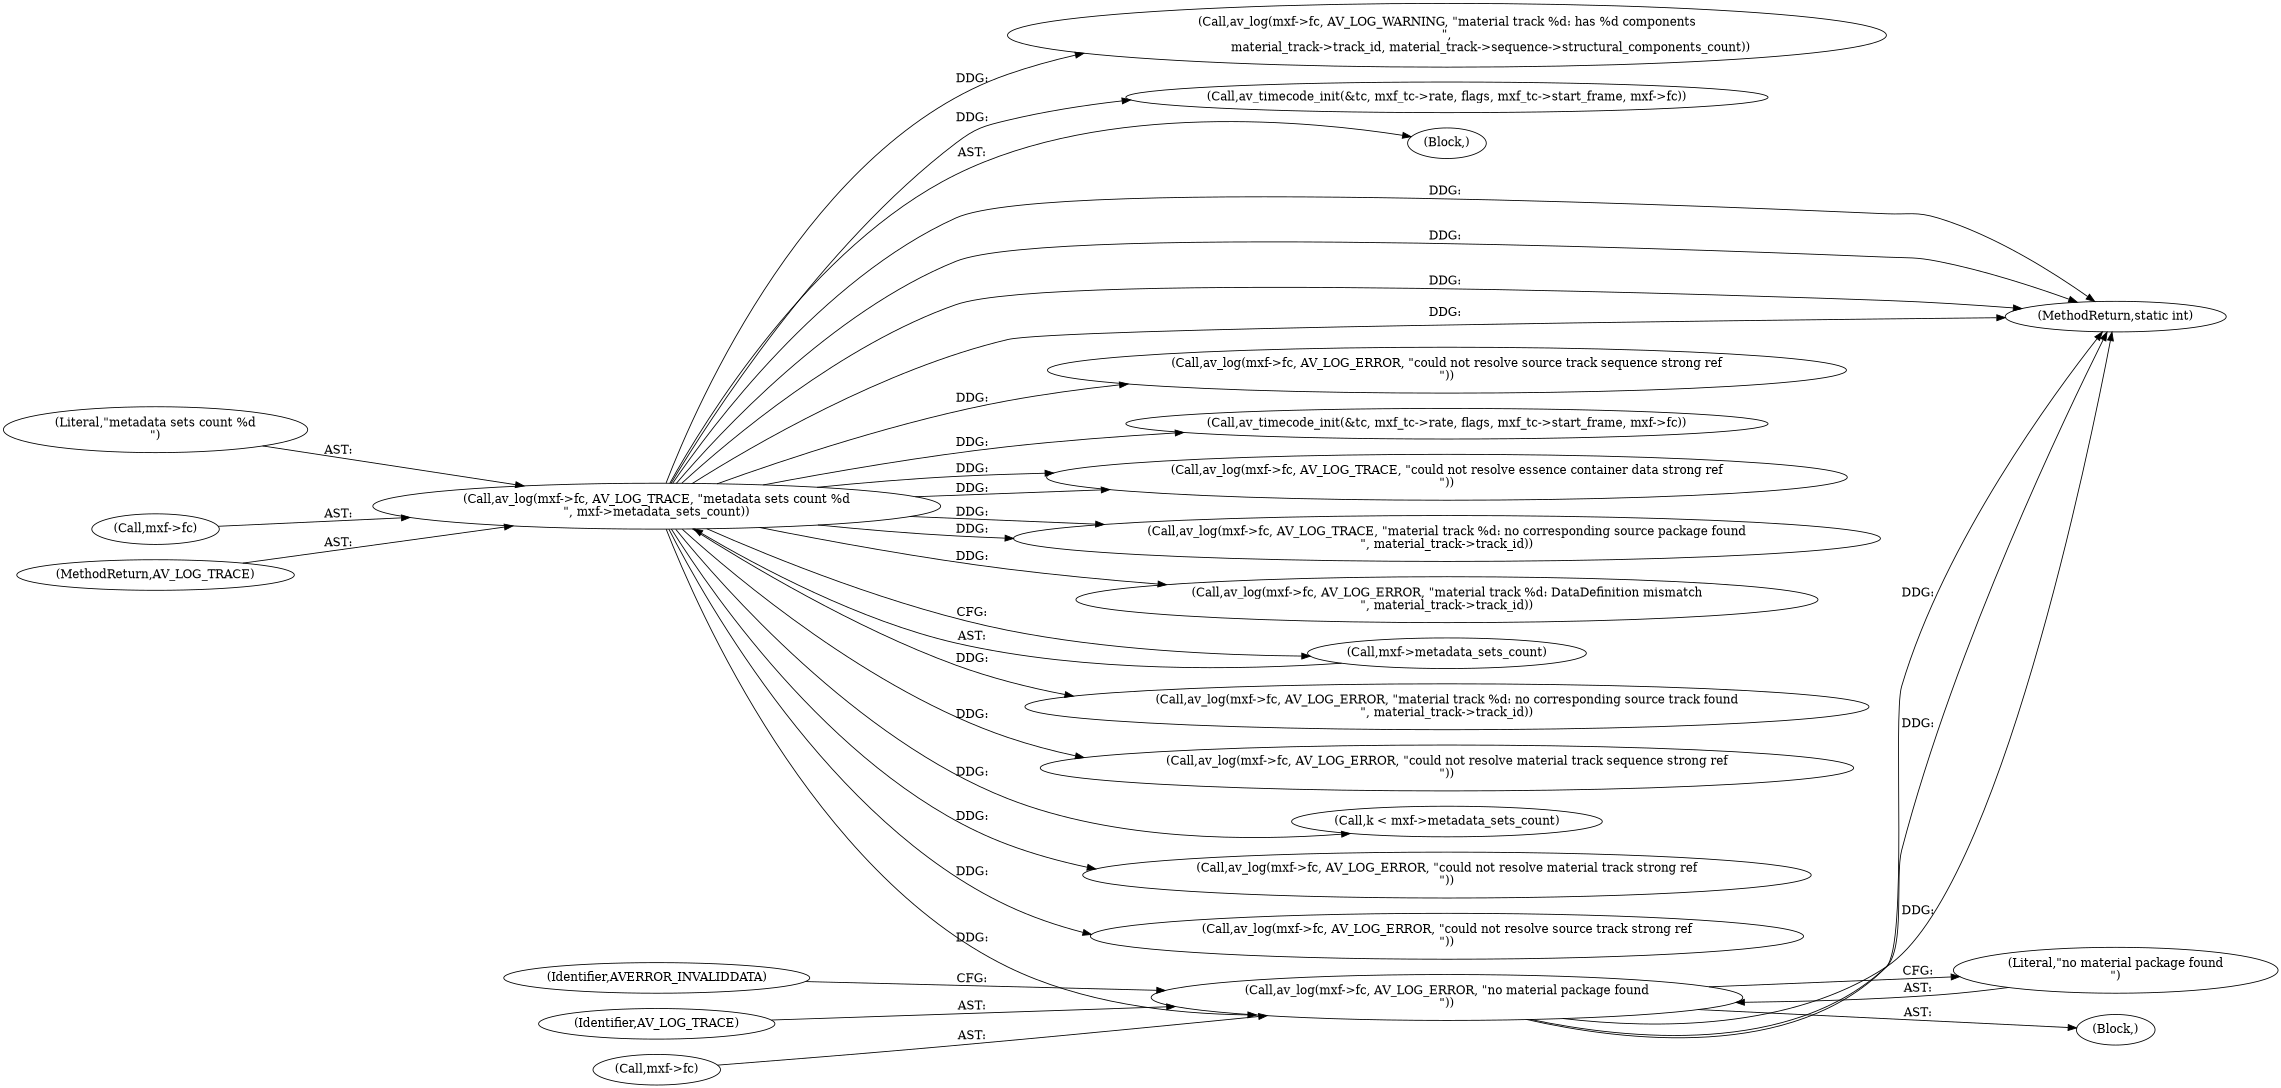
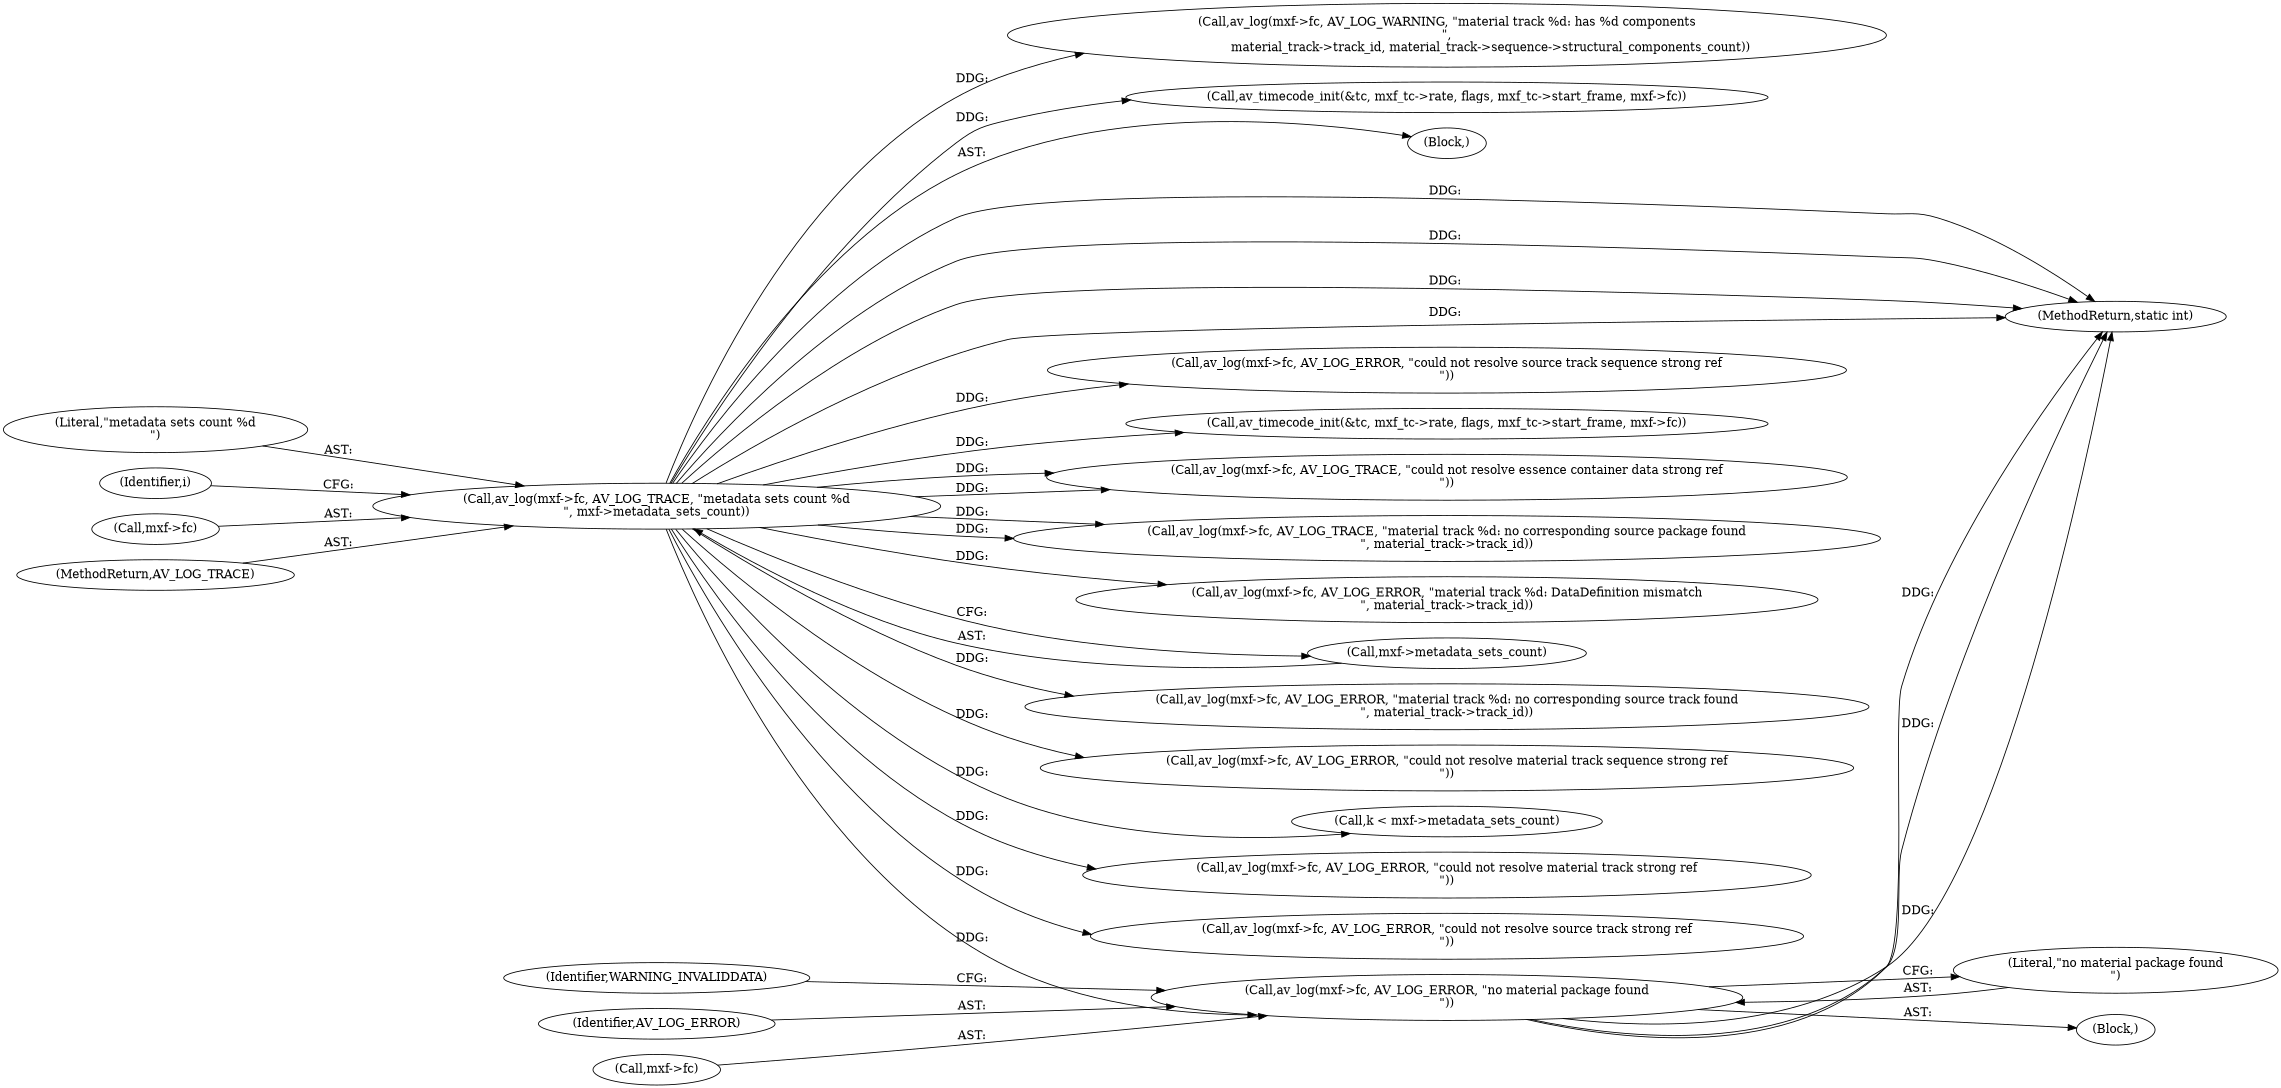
none -> (156, 483)
(657, 978) -> (657, 978)
(657, 1024) -> (657, 1024)
